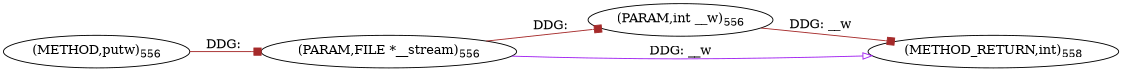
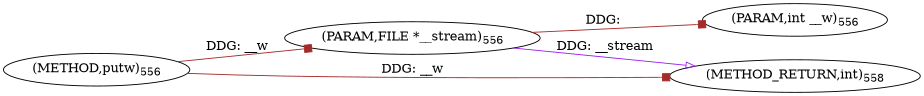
(823, 34) -> (424, 78)
(225, 45) -> (237, 47)
(681, 51) -> (605, 47)
